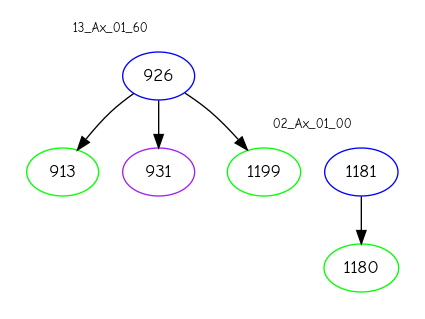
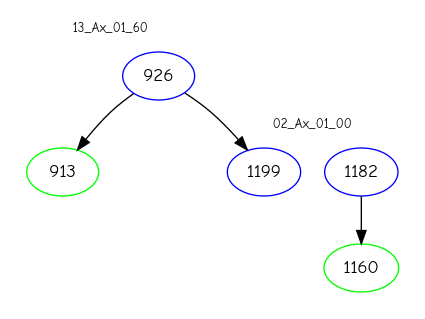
(159, 172) -> none
(264, 172) -> (264, 172)
(361, 172) -> (361, 172)
(361, 268) -> (361, 268)
